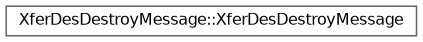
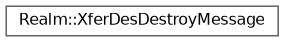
(211, 21) -> (142, 21)
